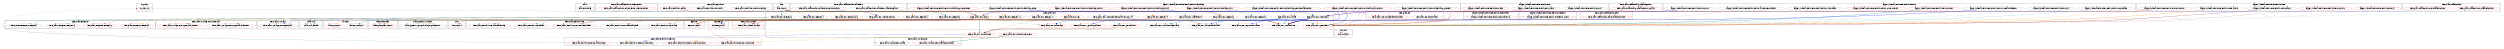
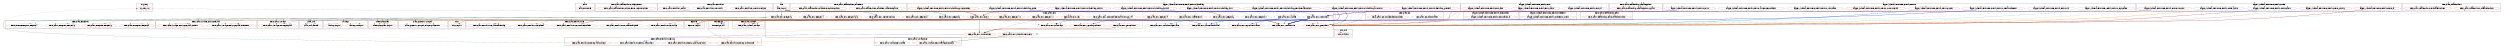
(599, 20) -> (599, 20)
(1849, 24) -> (1849, 24)
none -> (1137, 32)
